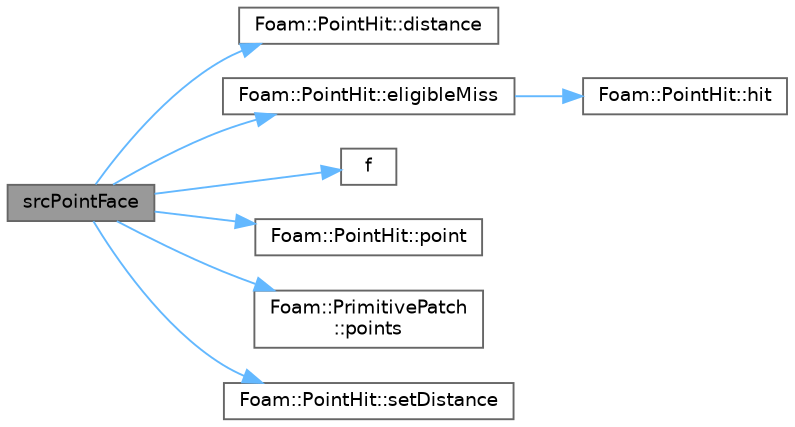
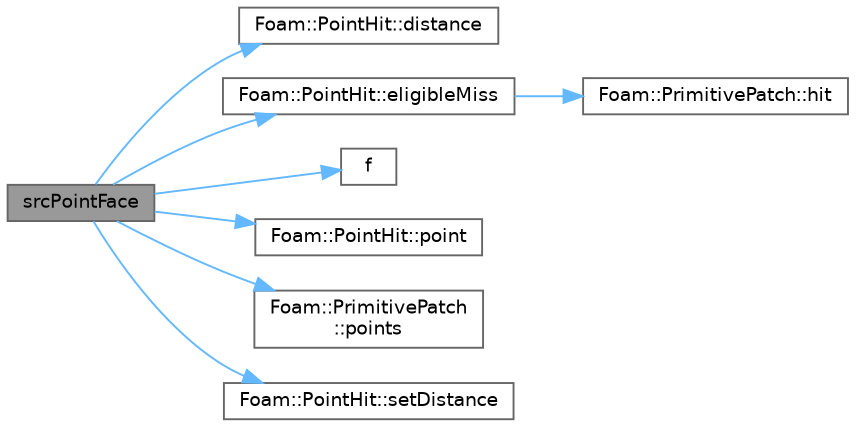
(685, 96) -> (716, 96)
